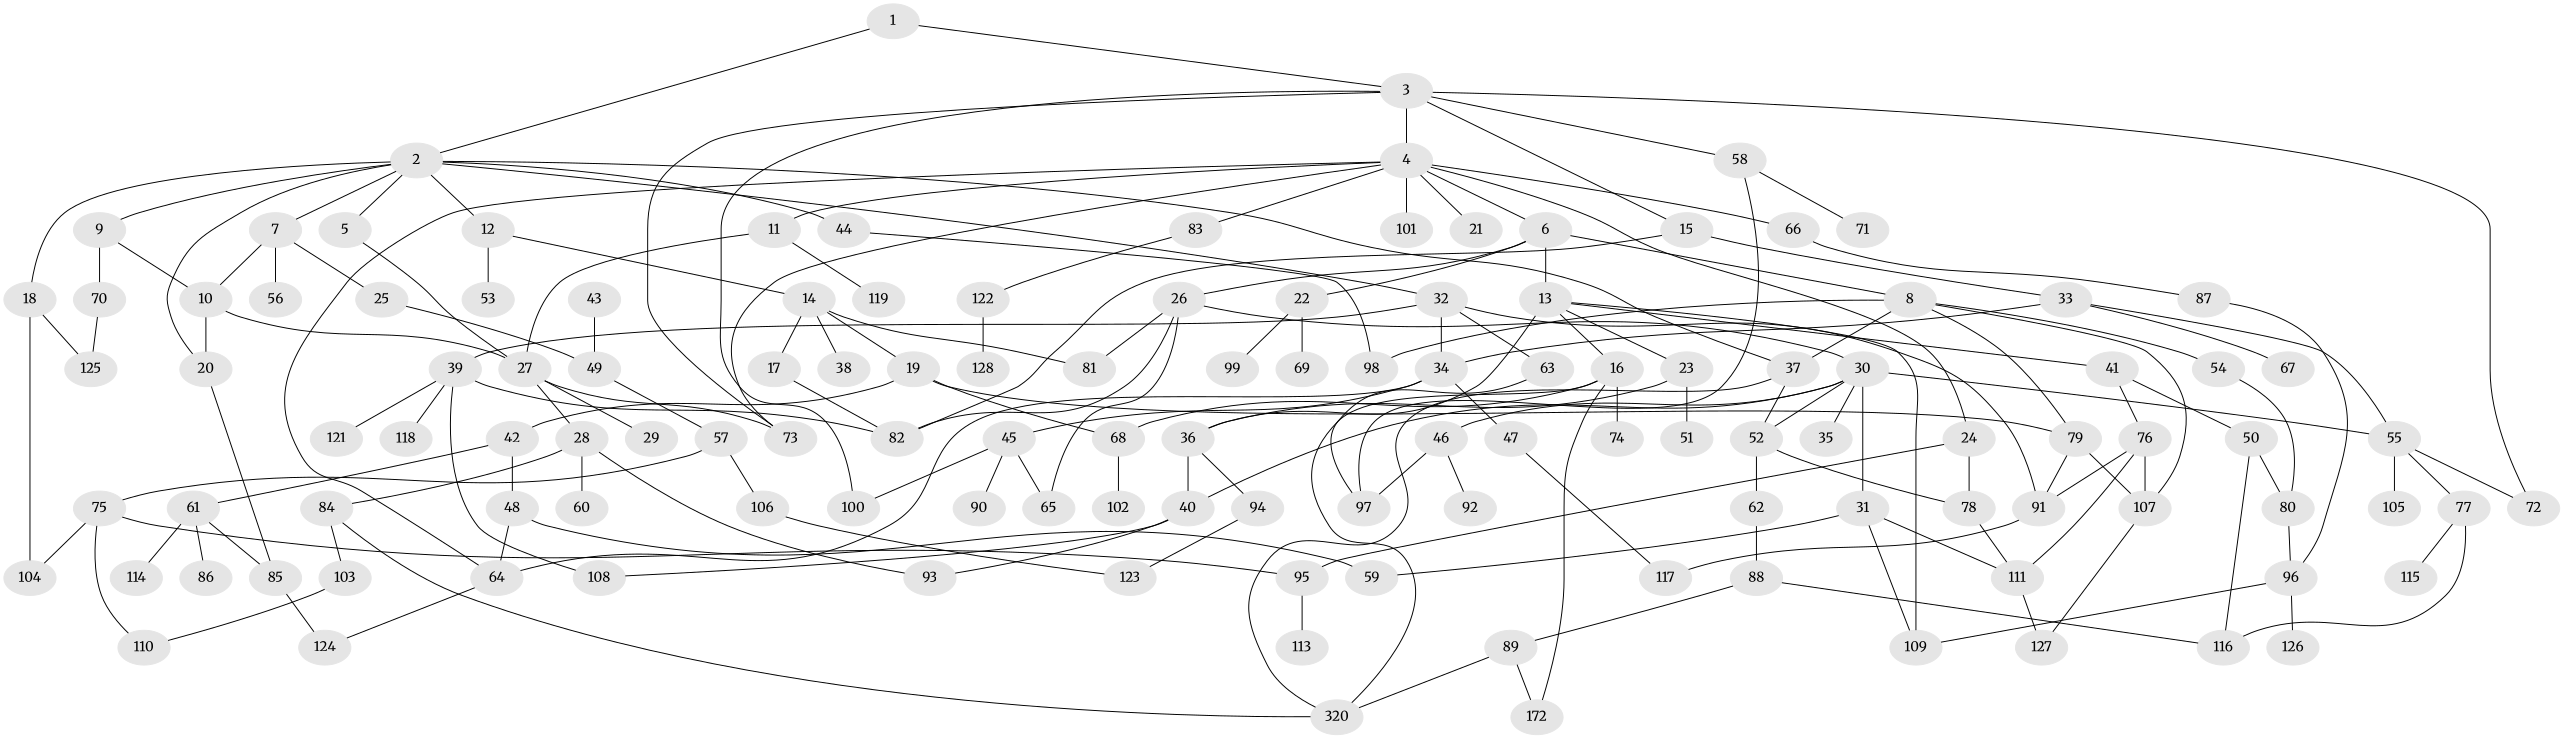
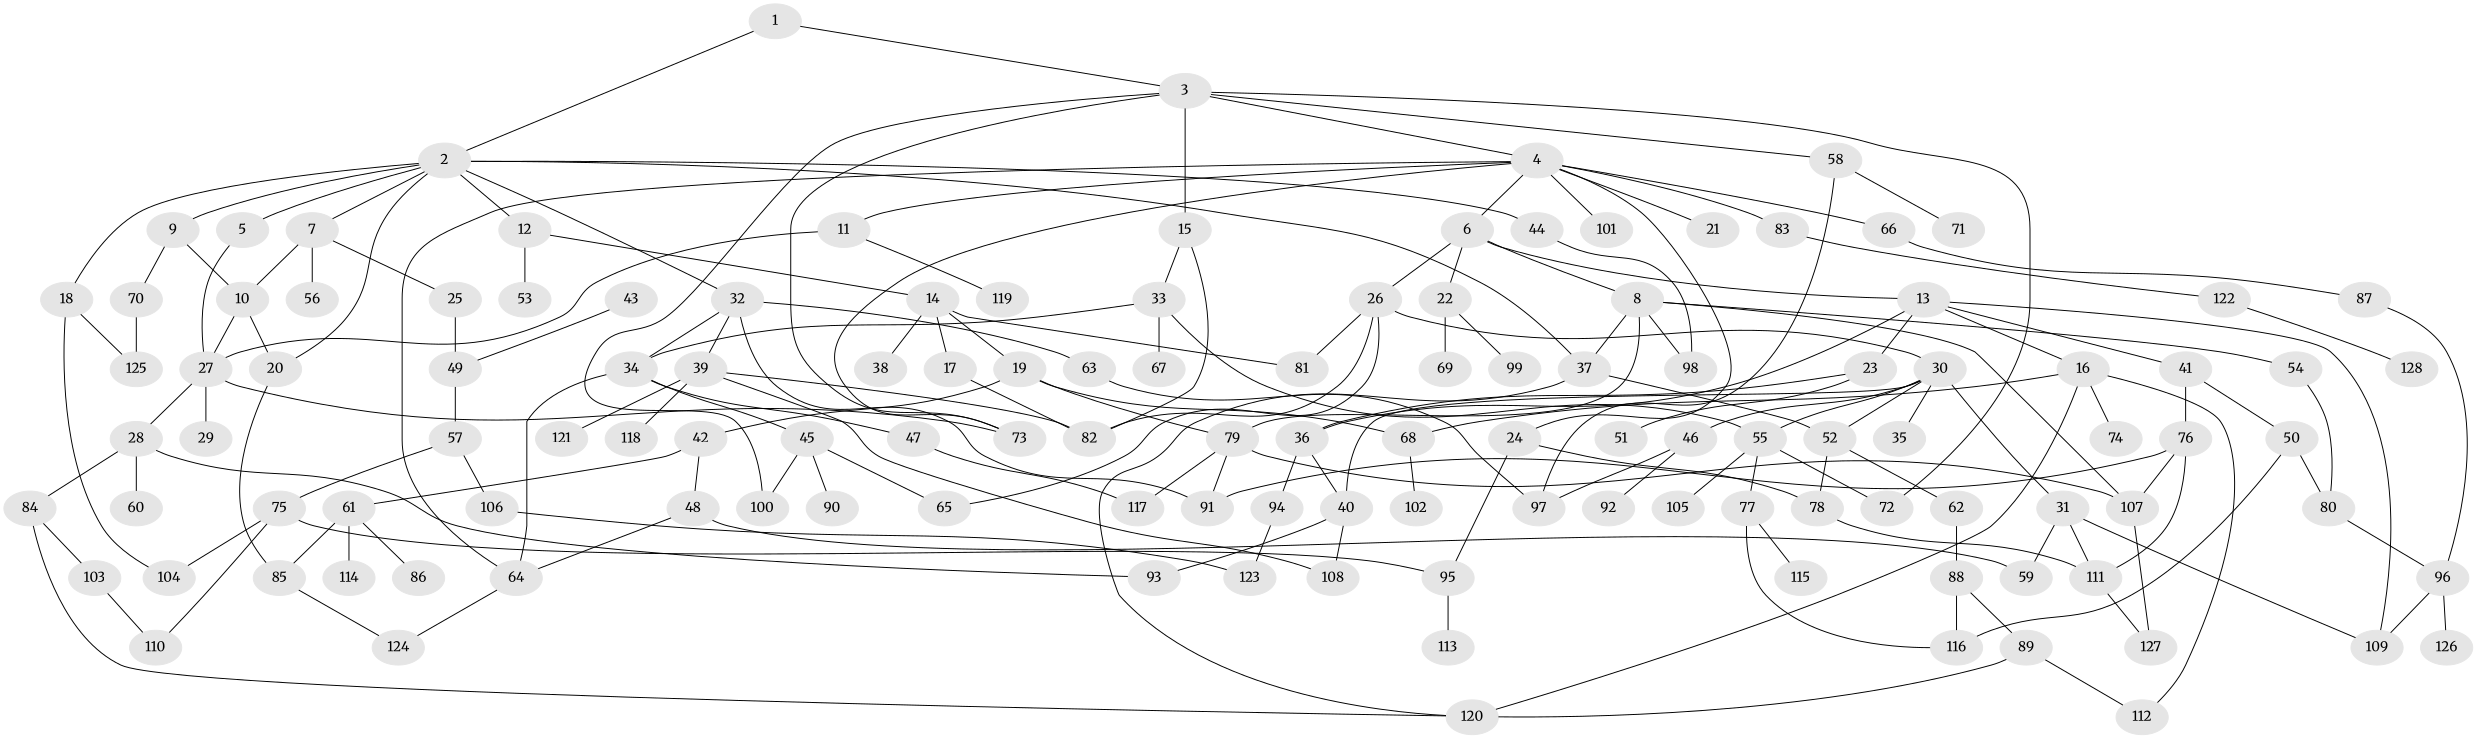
(1854, 547) -> (1185, 474)
(1337, 717) -> (1472, 717)
(1537, 717) -> (2142, 717)
